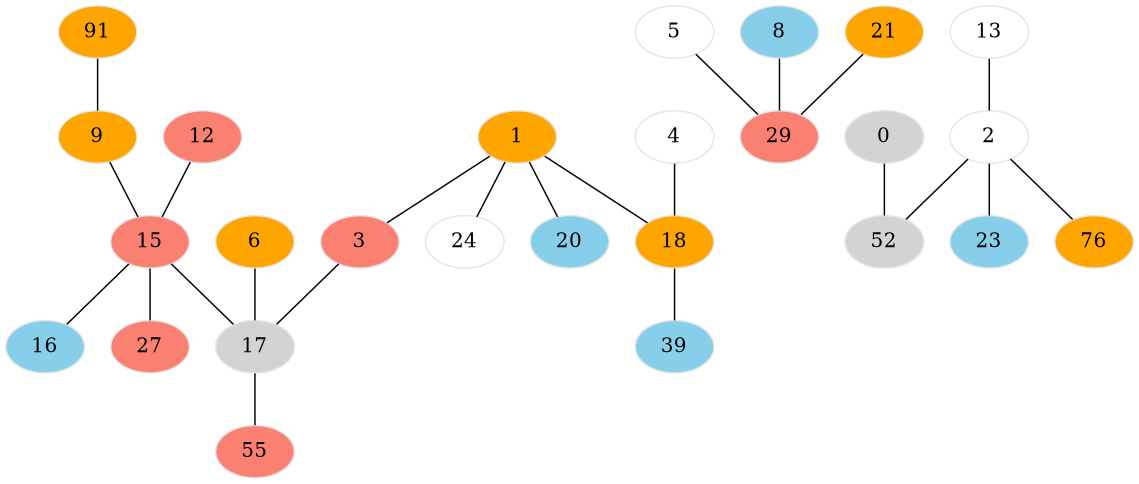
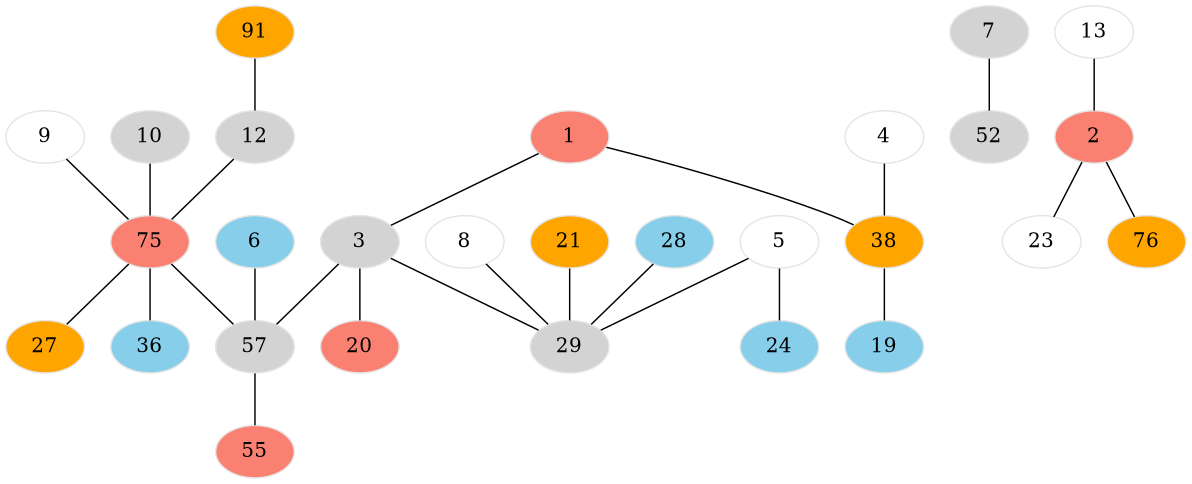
(779, 32) -> (465, 242)
(98, 85) -> (255, 85)
(98, 137) -> (45, 137)
none -> (150, 137)
(203, 137) -> (255, 137)
(517, 137) -> (570, 137)
(779, 137) -> (570, 347)
(884, 137) -> (989, 32)
(989, 137) -> (1094, 137)
(491, 189) -> (779, 294)
(543, 189) -> (360, 294)
(937, 189) -> none
(150, 242) -> (150, 242)
(255, 242) -> (255, 242)
(360, 242) -> (360, 242)
(465, 242) -> (779, 347)
(570, 242) -> (360, 347)
none -> (675, 242)
(675, 242) -> (884, 242)
(989, 242) -> (1042, 242)
none -> (465, 294)
(45, 347) -> (150, 347)
(150, 347) -> (45, 347)
(255, 347) -> (255, 347)
(675, 347) -> (884, 347)
